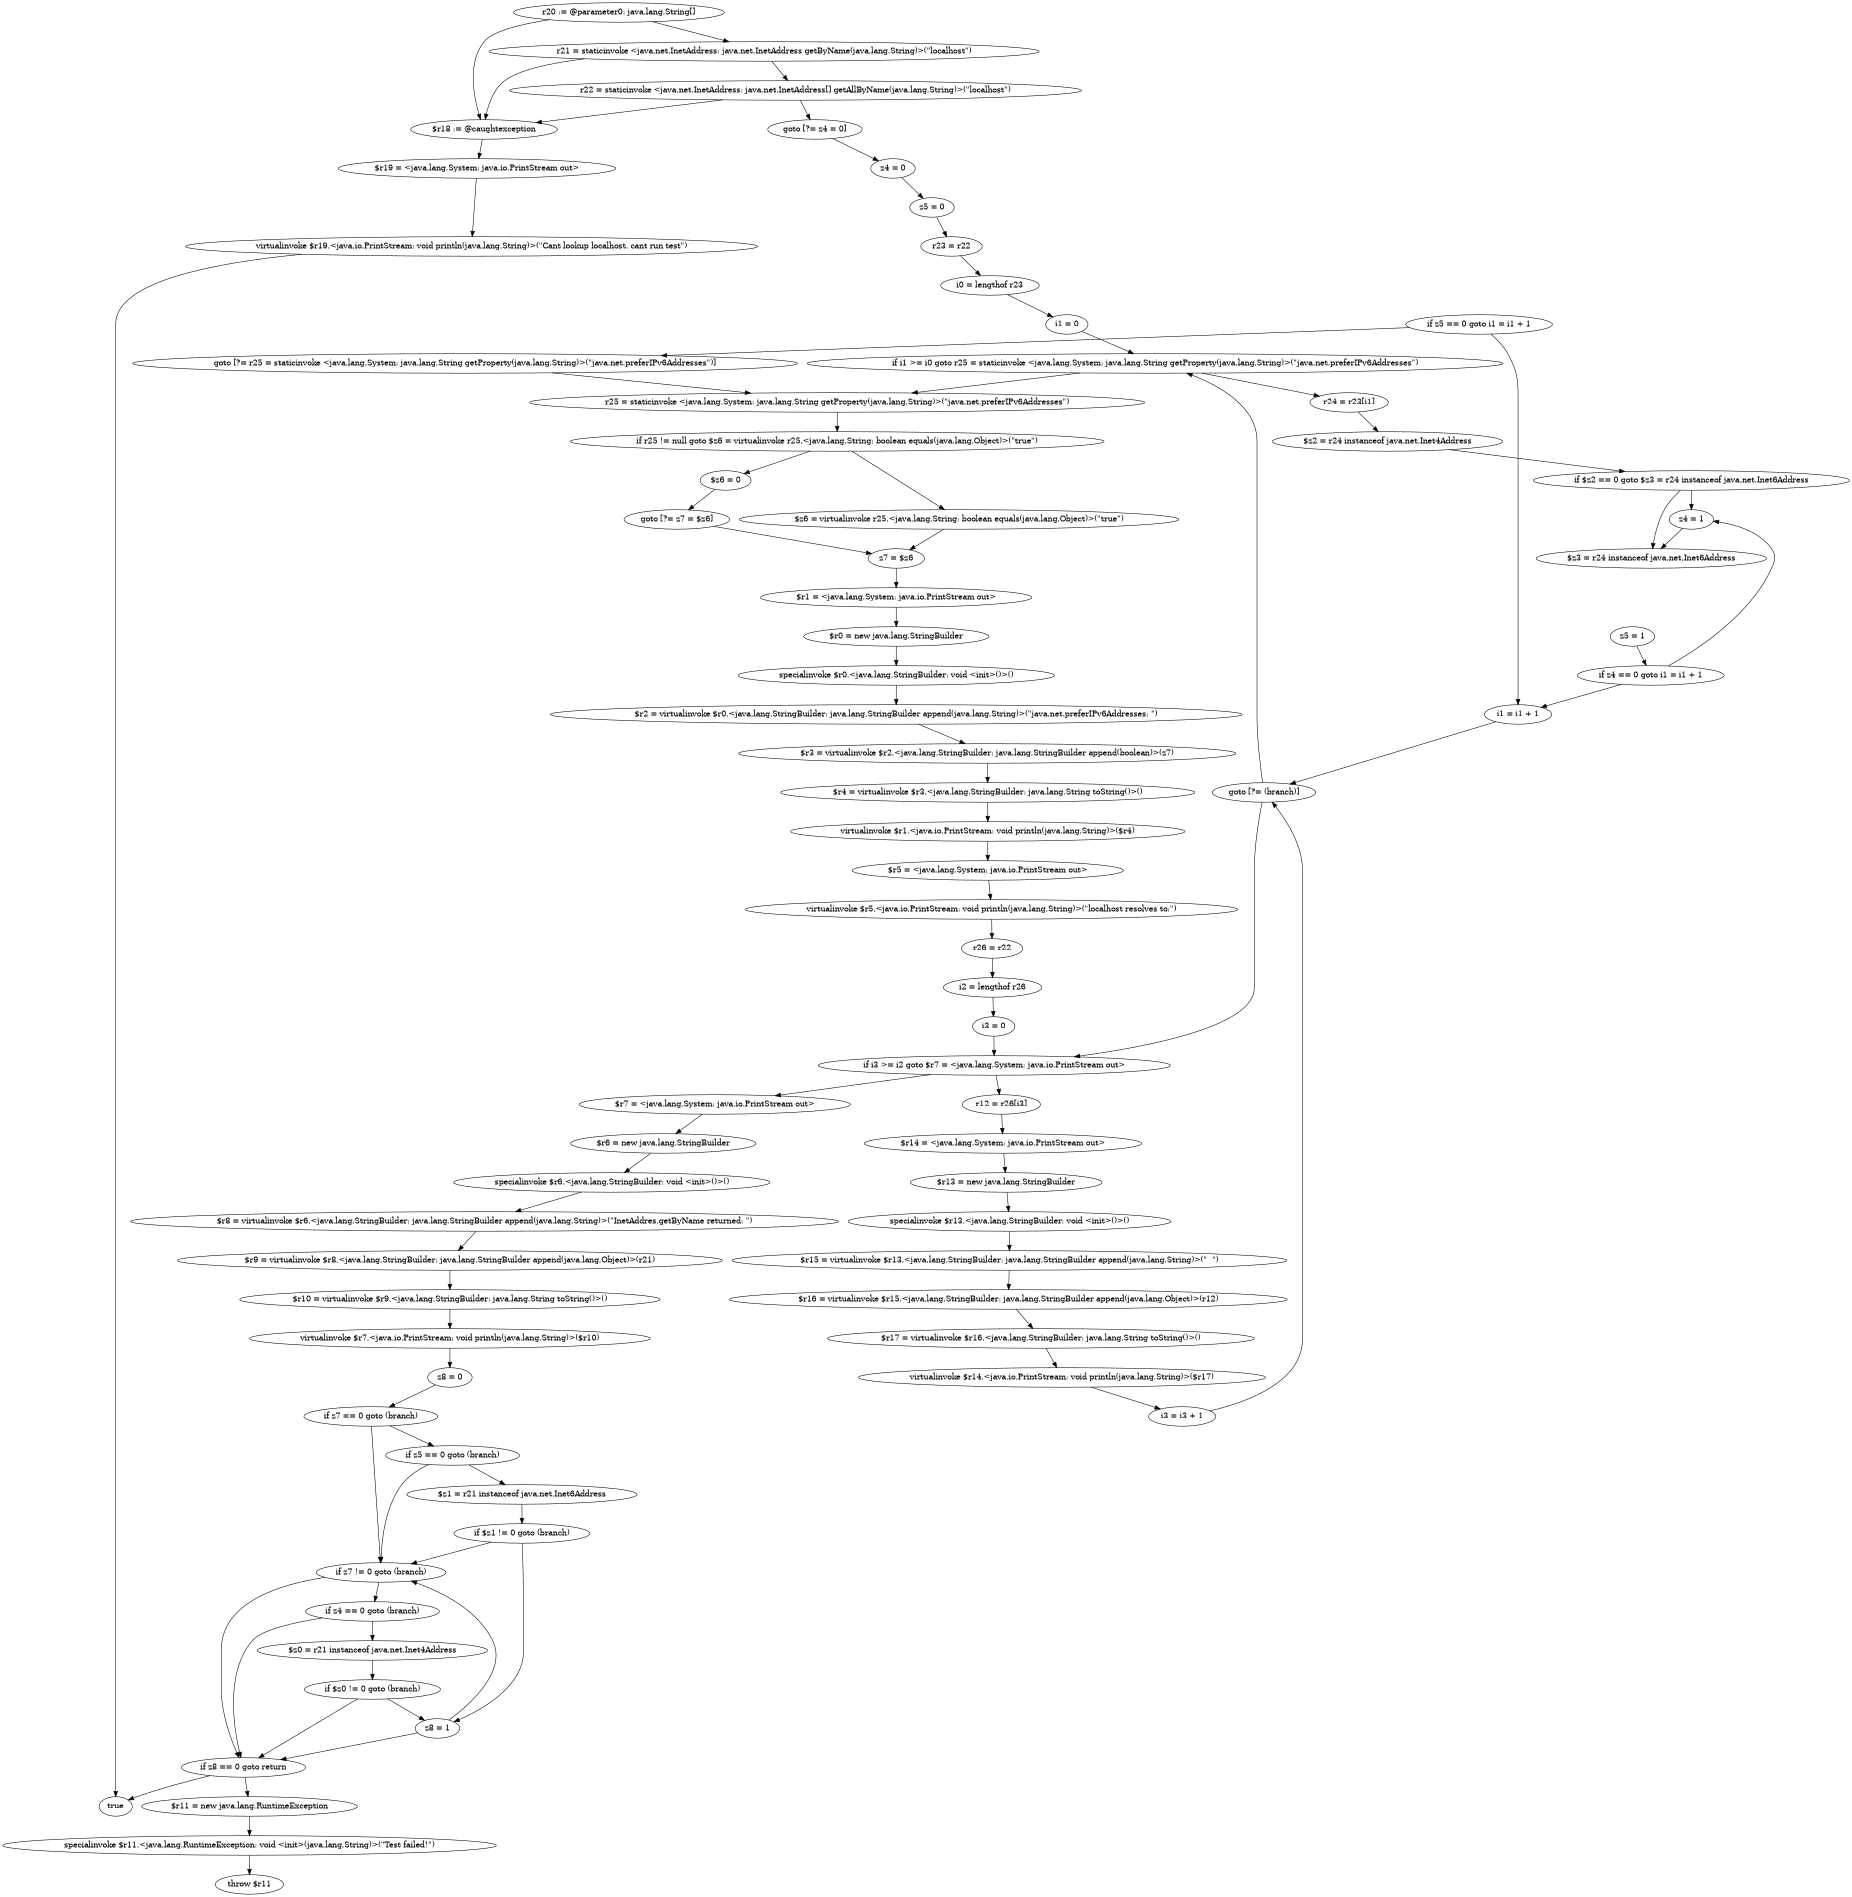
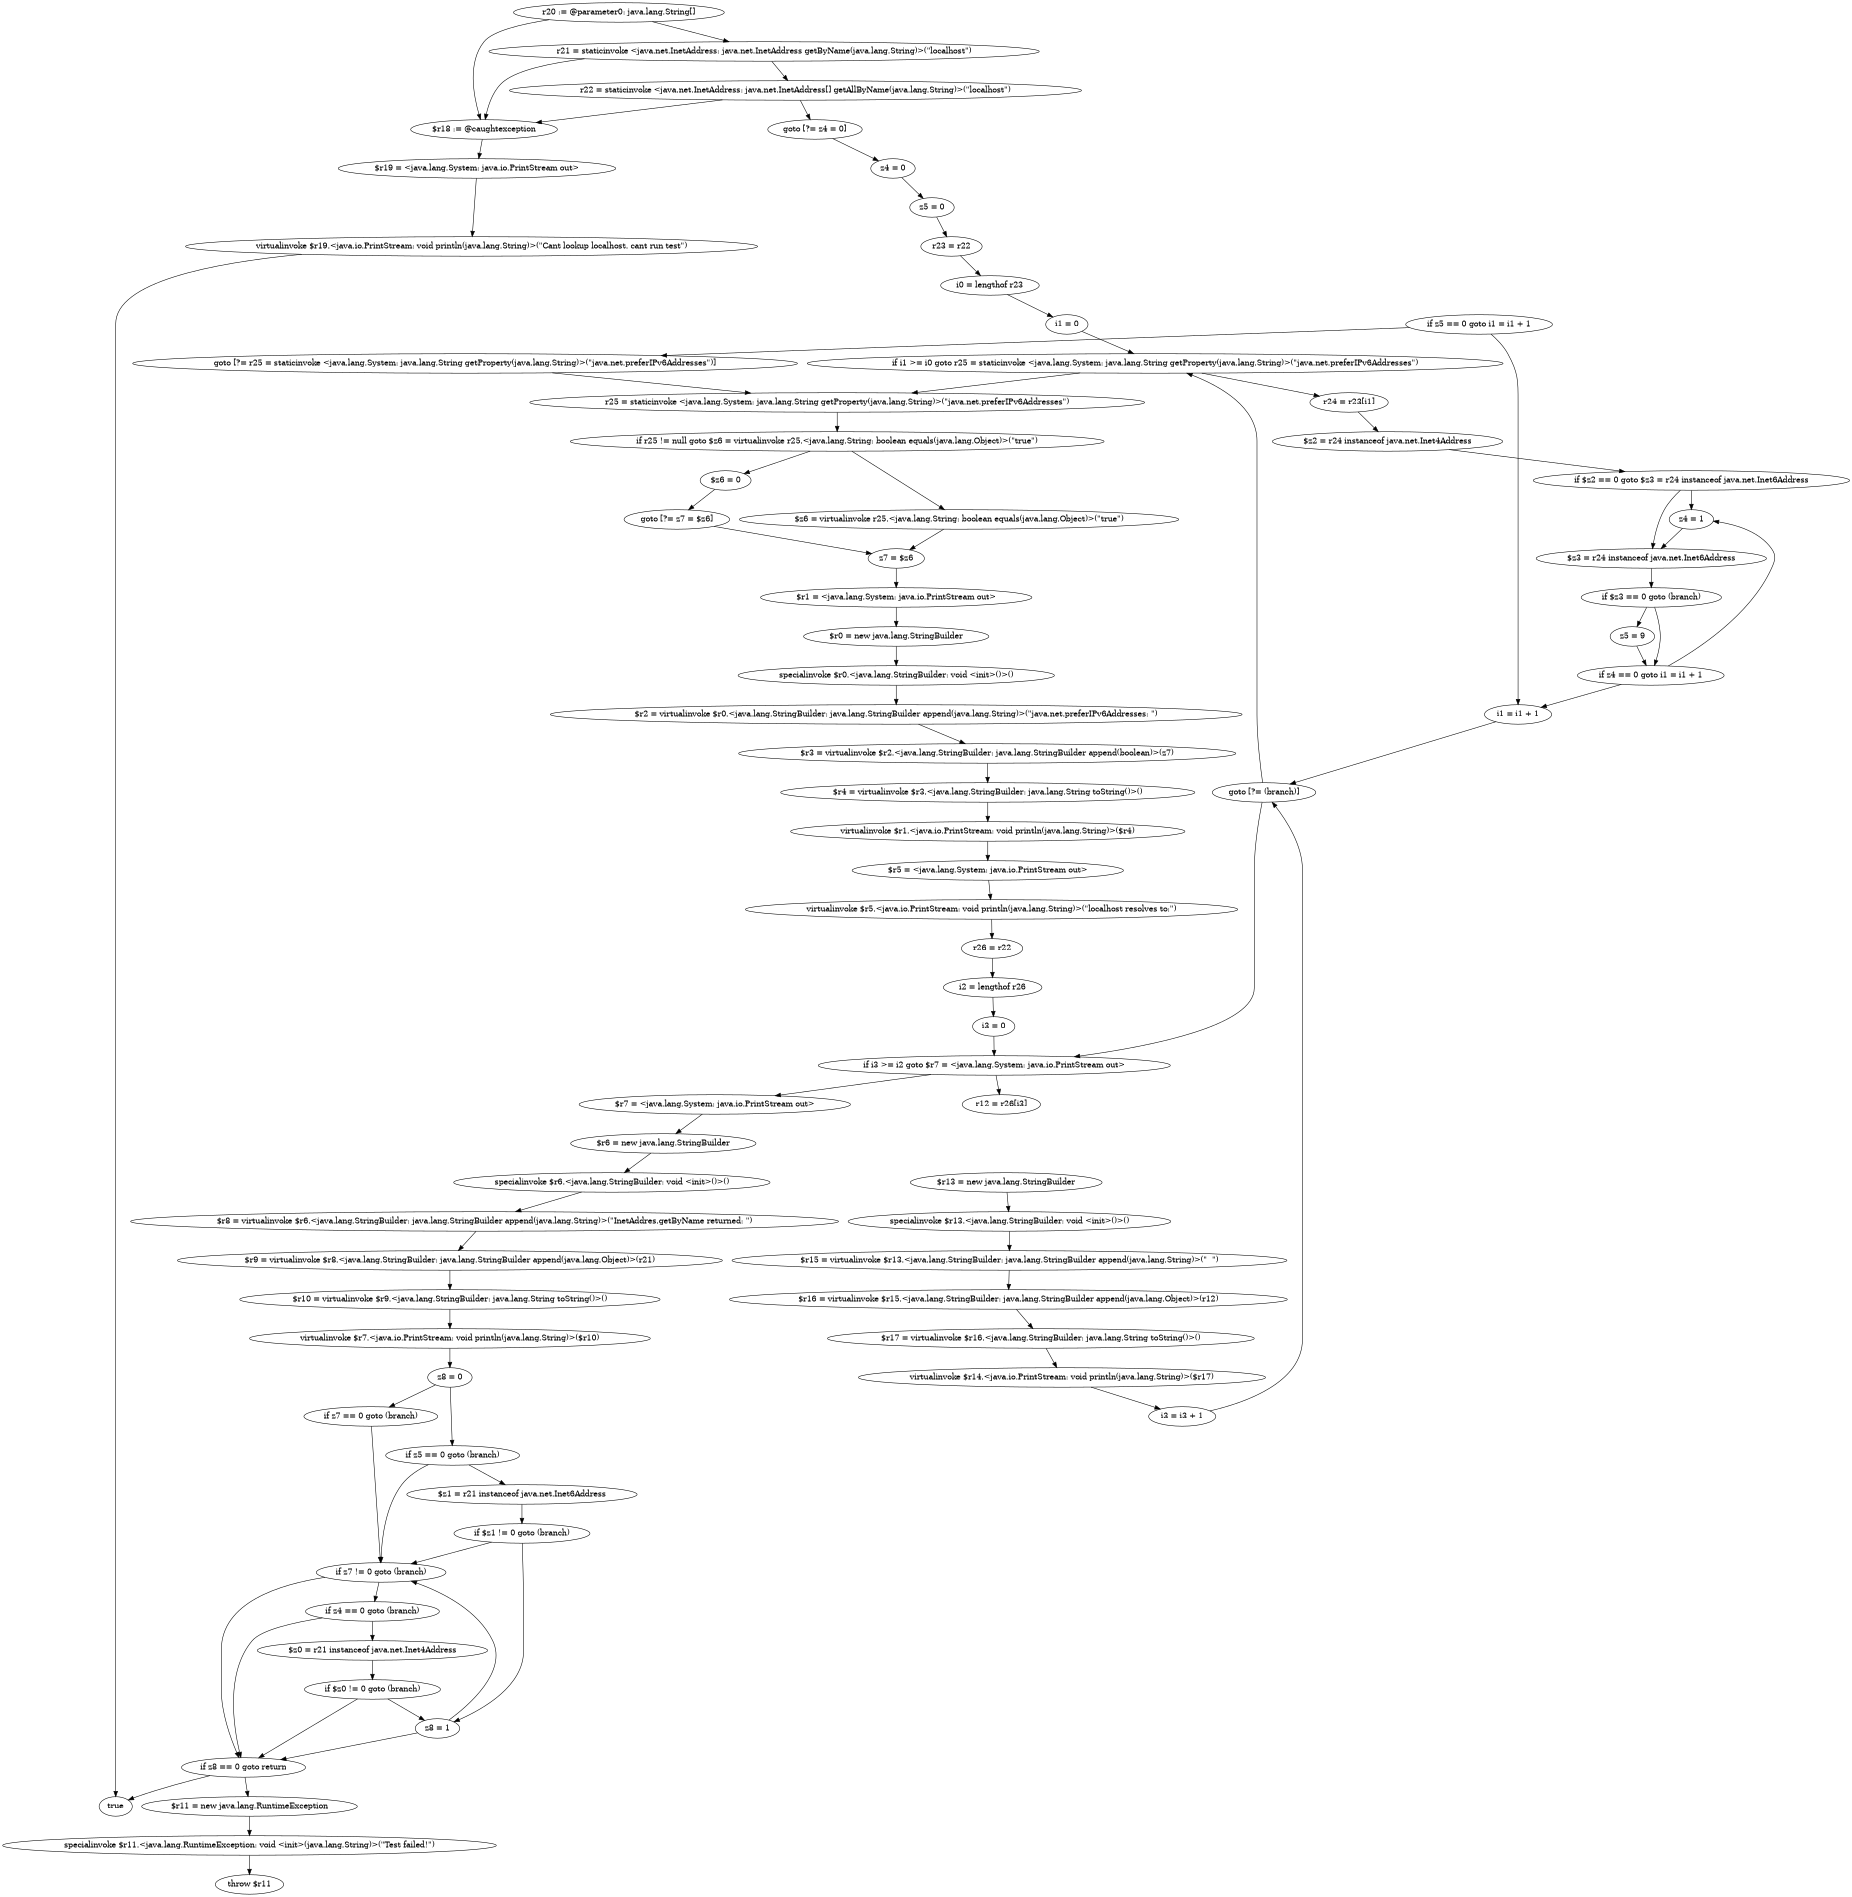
none -> (1651, 597)
(1632, 636) -> (1632, 636)
(1003, 1143) -> none
(409, 1435) -> (451, 1414)
